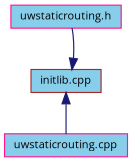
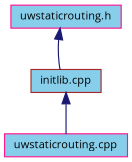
(74, 43) -> (58, 55)
